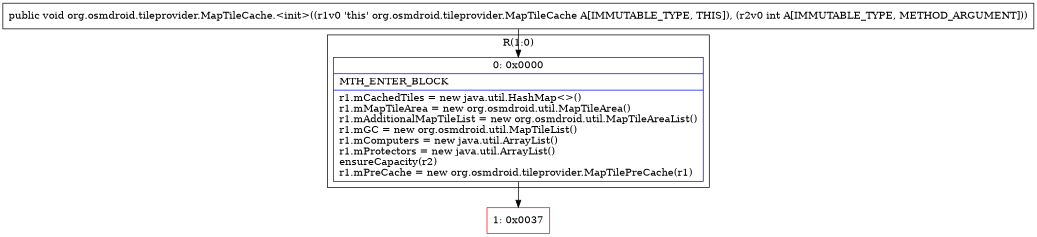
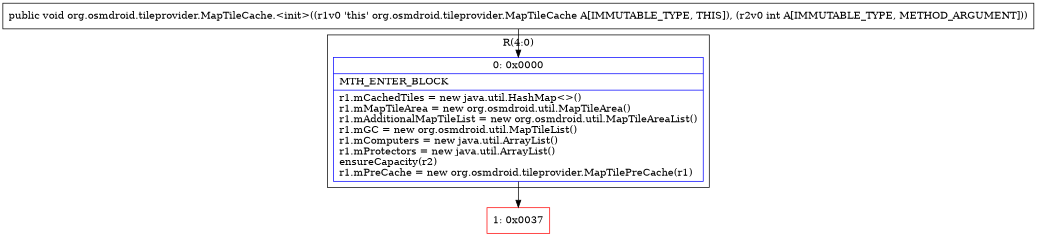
(518, 43) -> (518, 43)
